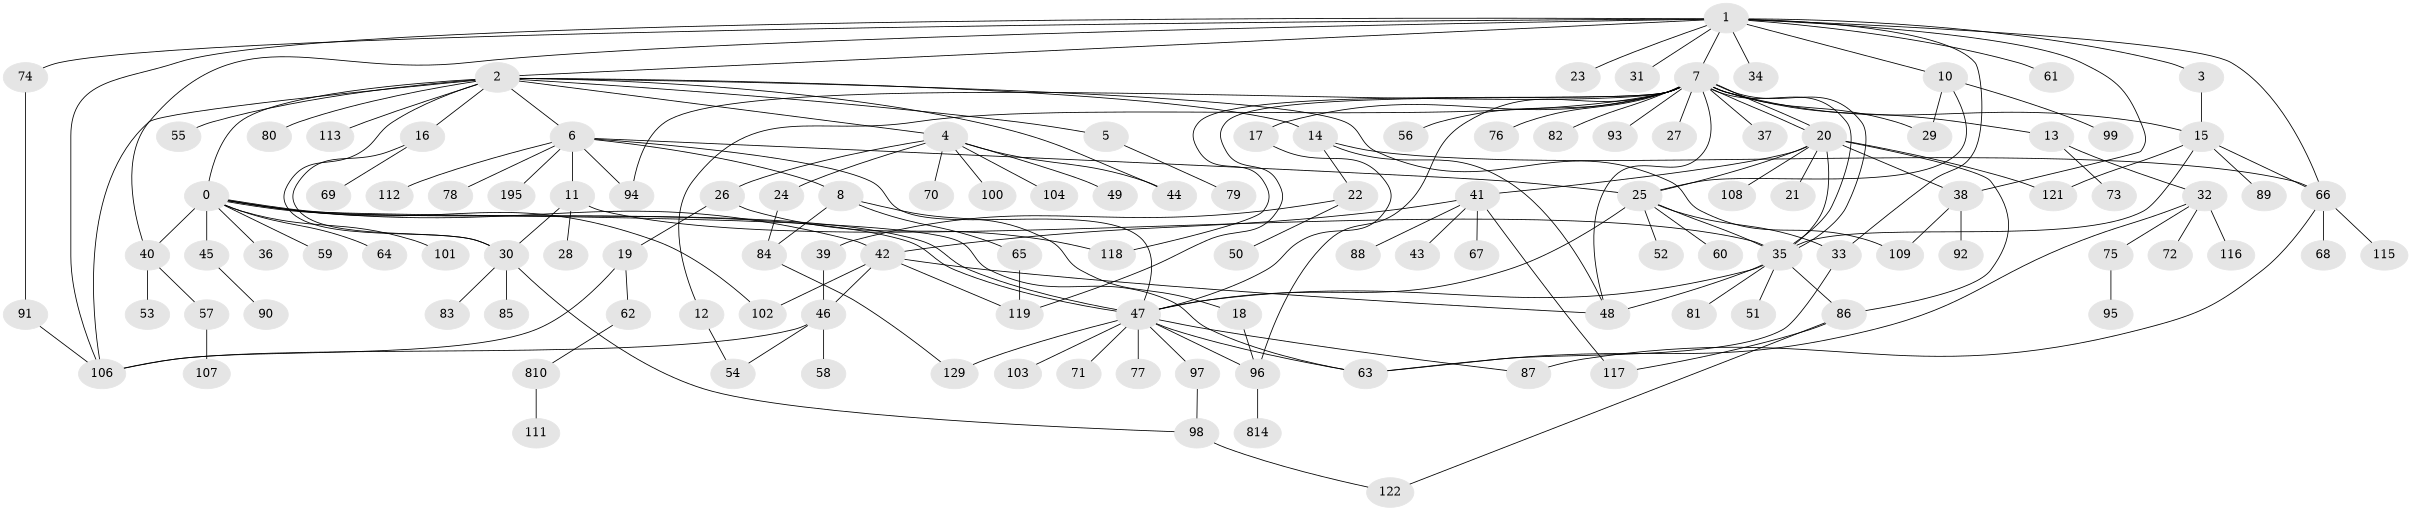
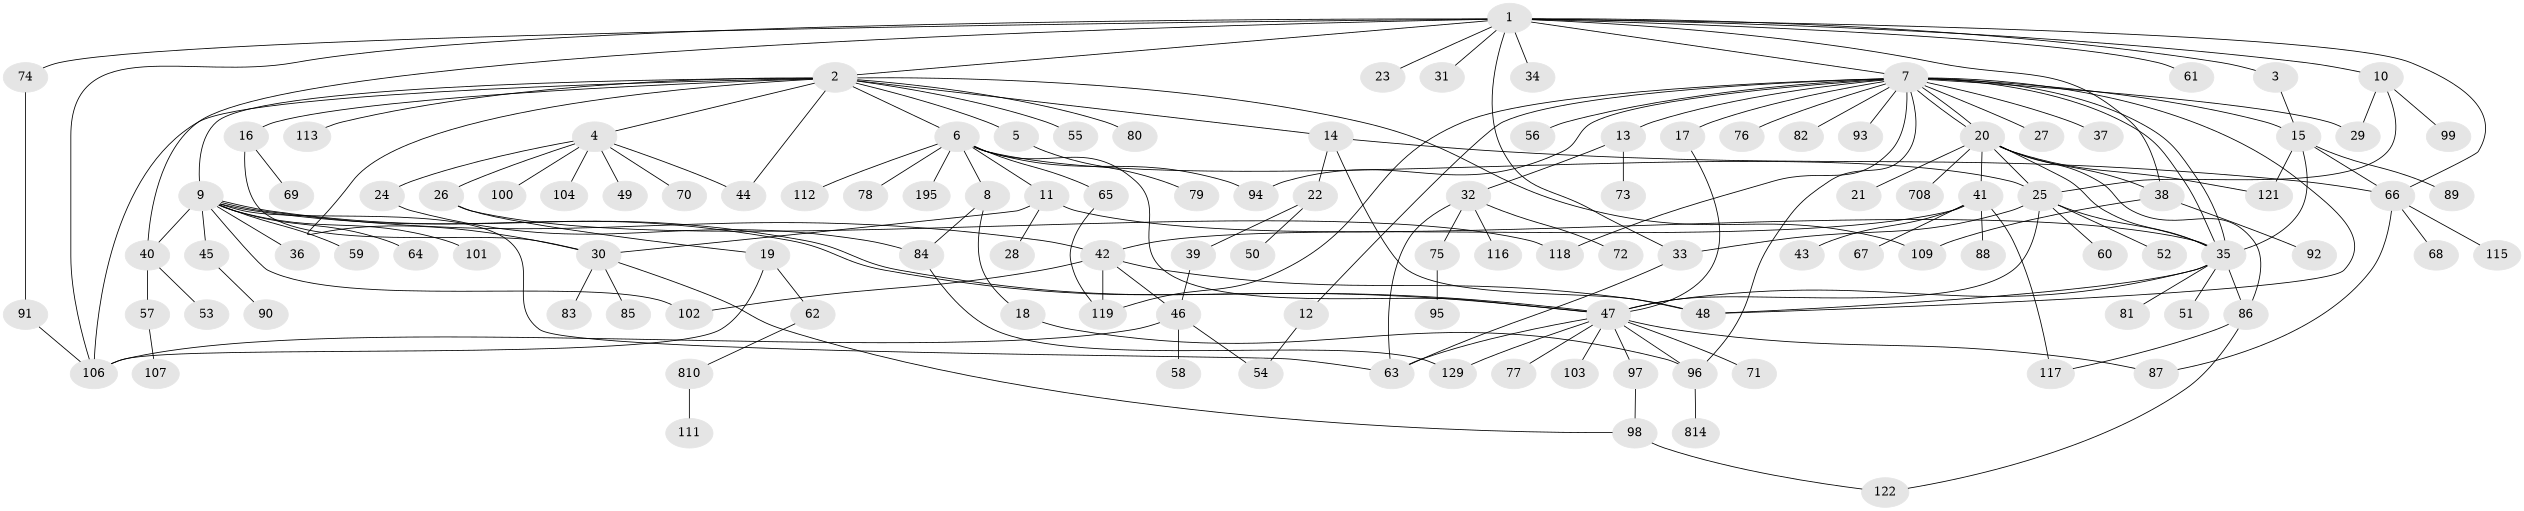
(207, 196) -> (201, 196)
(1732, 196) -> (1920, 196)
(912, 222) -> (1034, 167)
